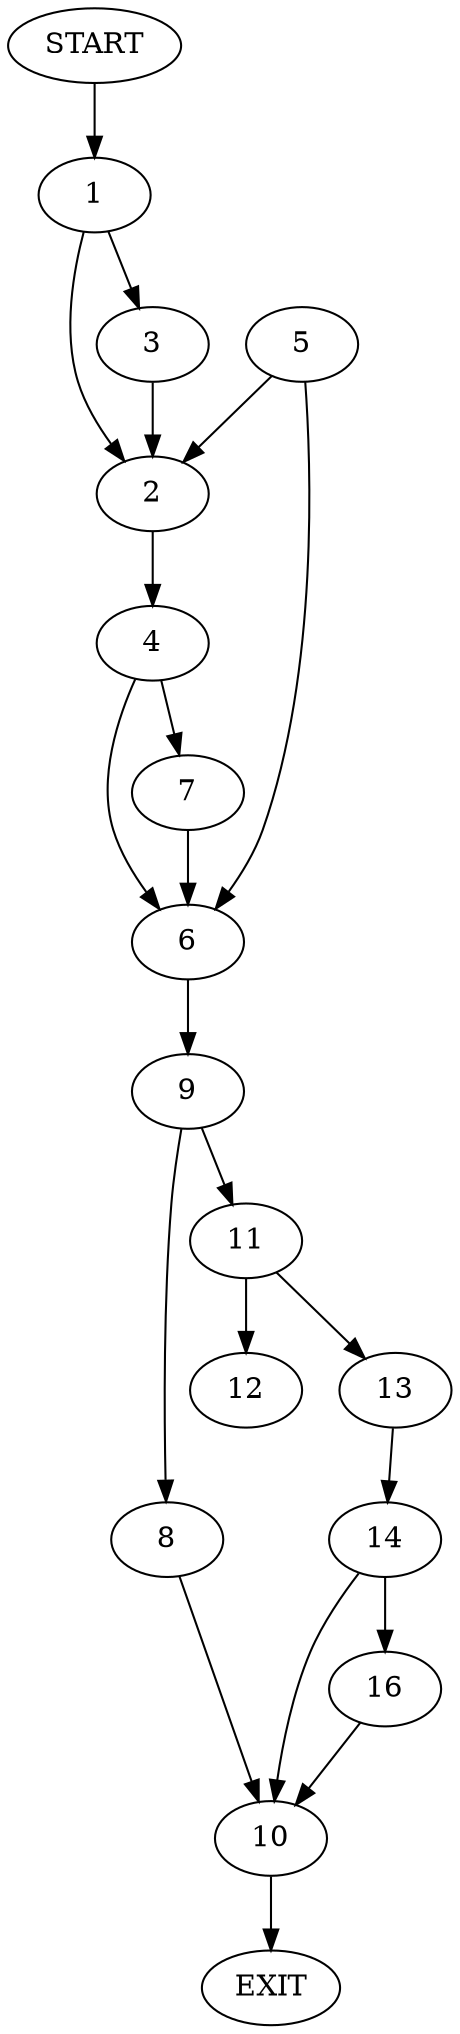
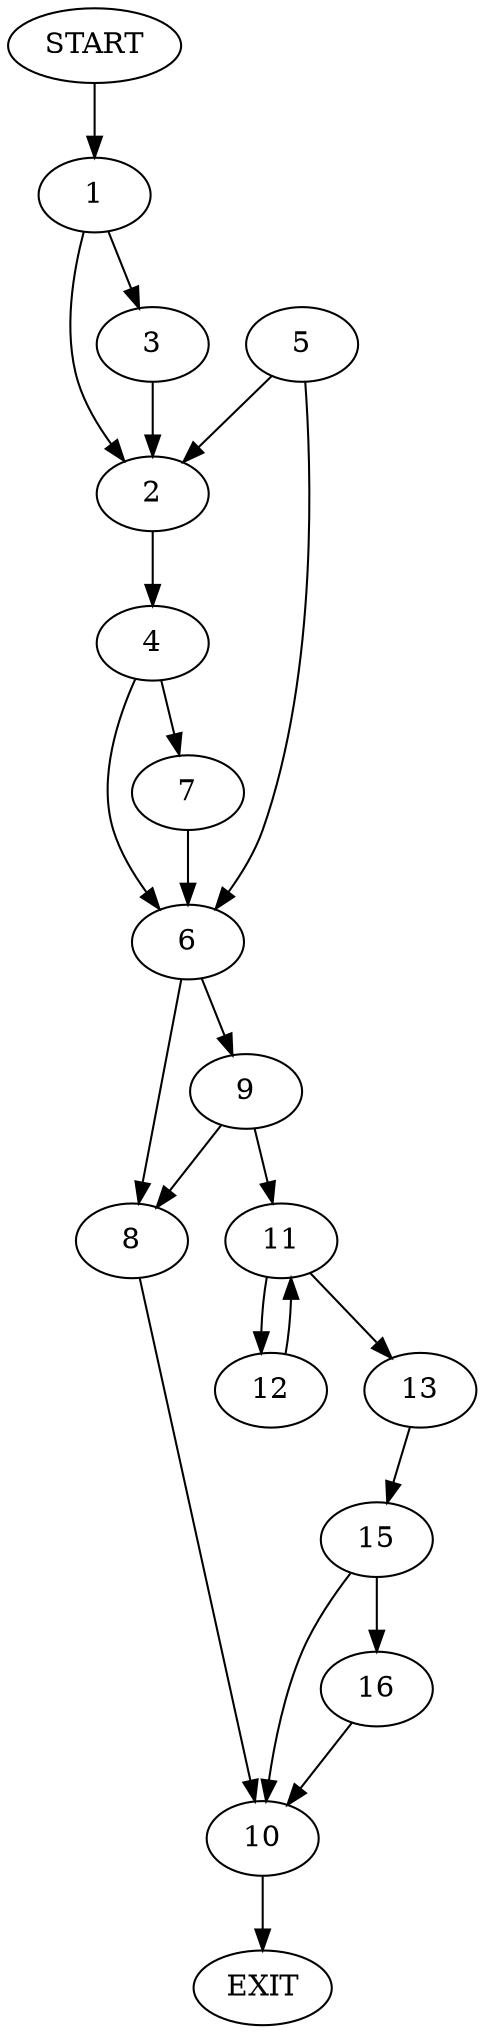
none -> (162, 1081)
none -> (289, 1326)
(385, 1540) -> (377, 1540)
